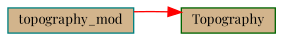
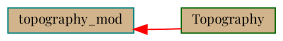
(151, 12) -> (164, 29)
